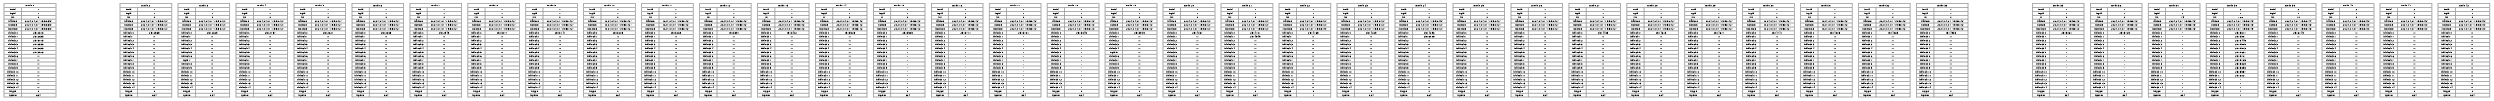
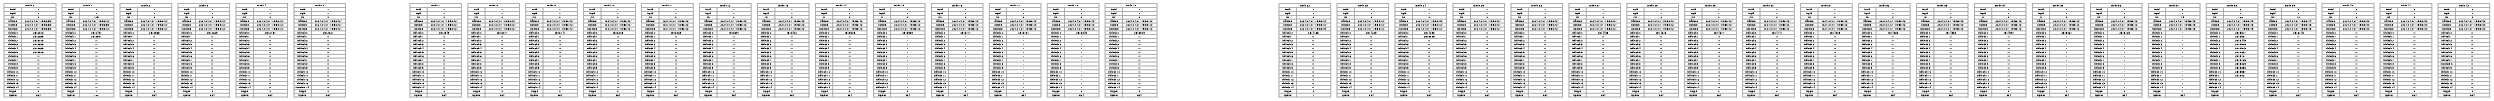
none -> (88, 50)
(378, 50) -> none
(1189, 50) -> none
(1247, 50) -> none
none -> (2000, 50)
(1114, 52) -> (1114, 52)
(187, 60) -> (187, 60)
(2447, 64) -> (2447, 64)
(303, 87) -> (303, 87)
